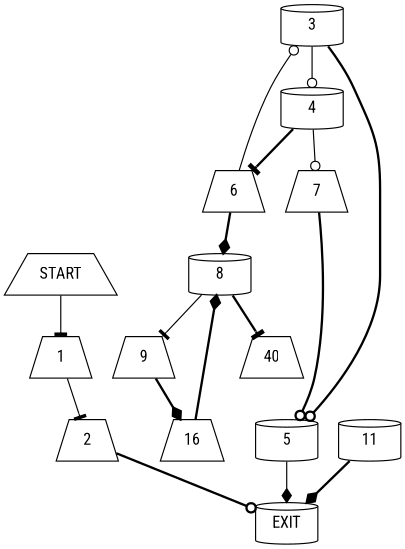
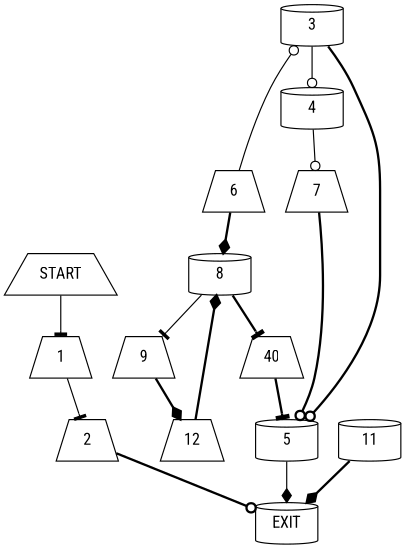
(275, 148) -> none
none -> (279, 396)
(192, 440) -> (192, 440)
